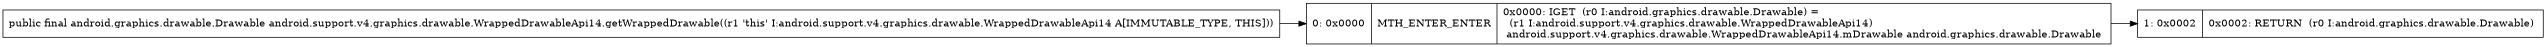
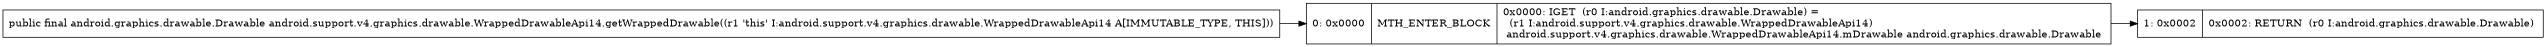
(1434, 23) -> (1434, 23)
